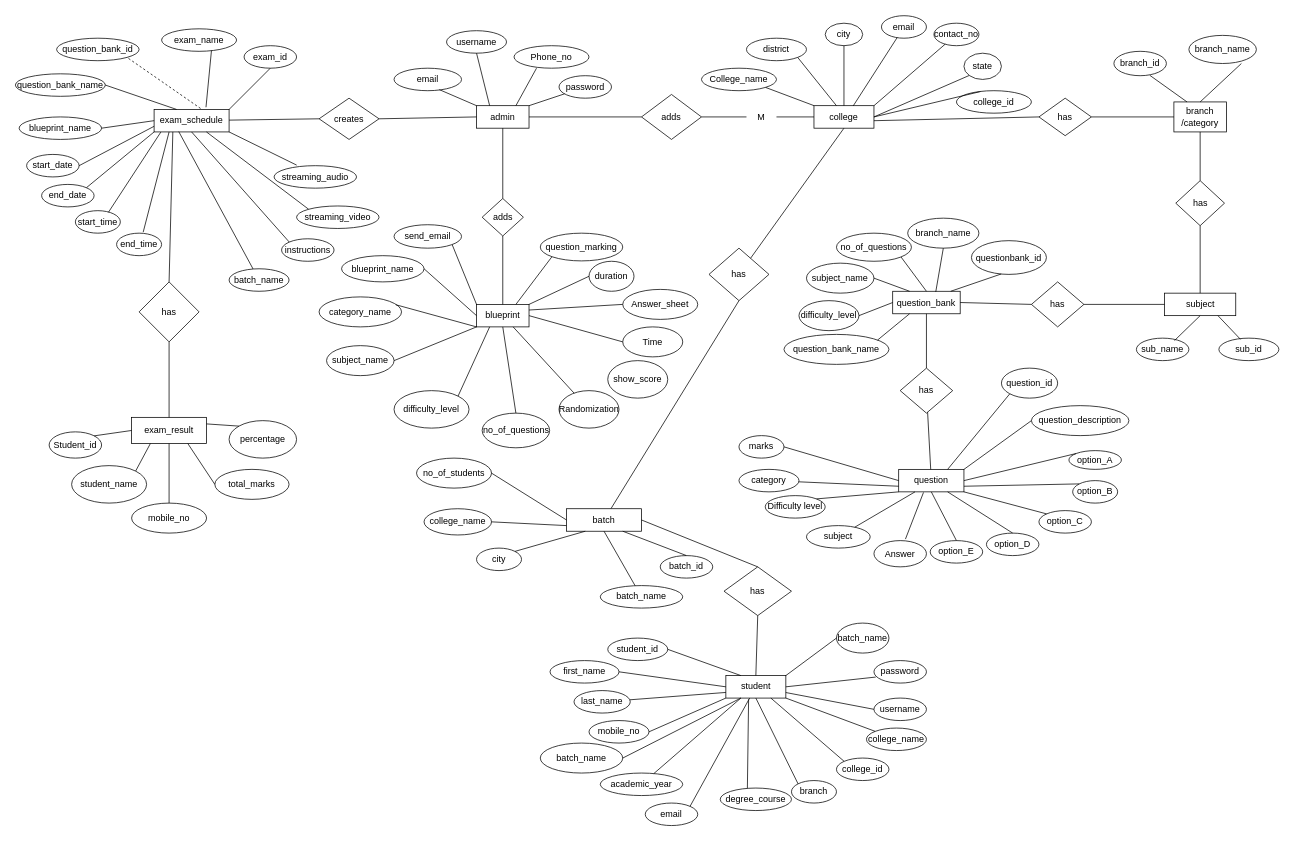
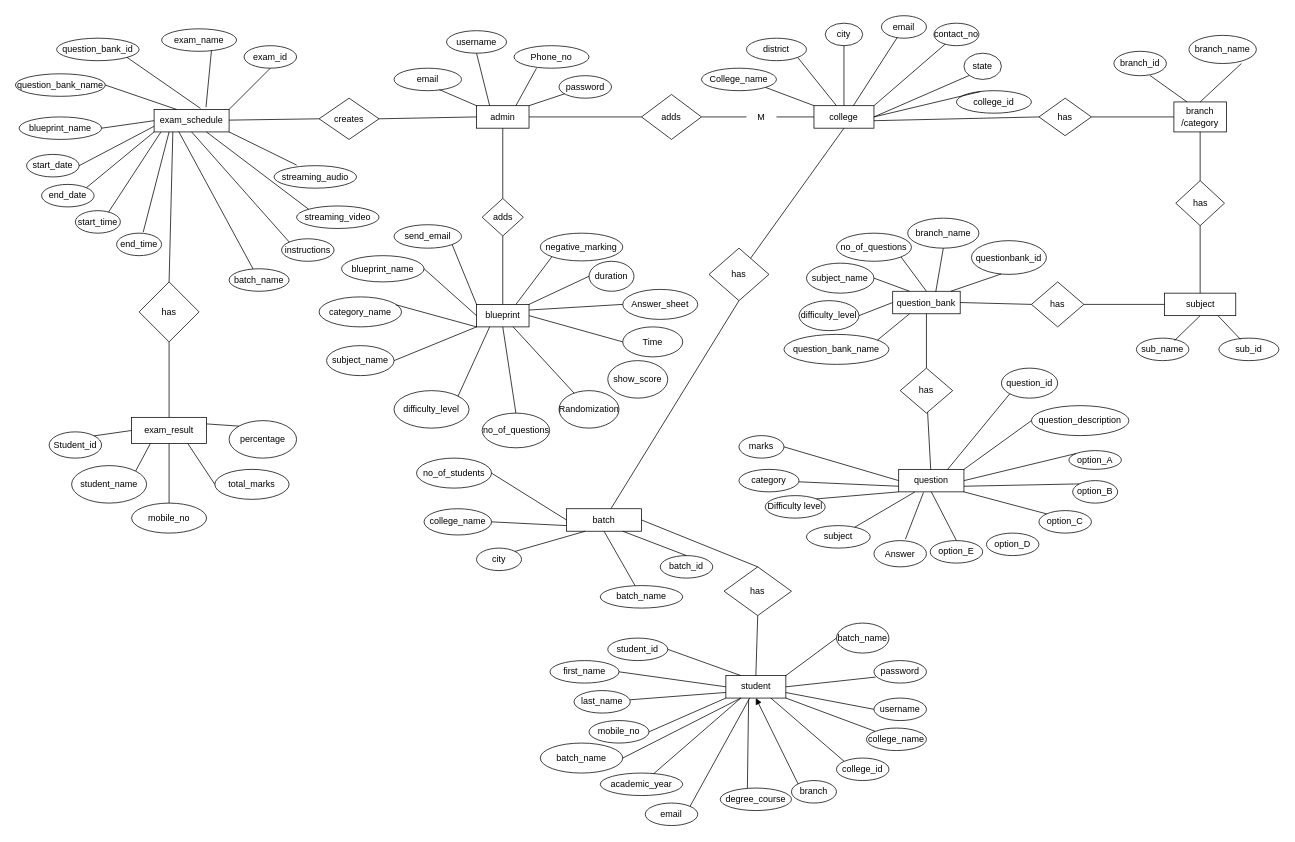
(164, 83) -> (164, 83)
(582, 247) -> (582, 247)
(981, 513) -> none
(758, 701) -> (759, 704)
